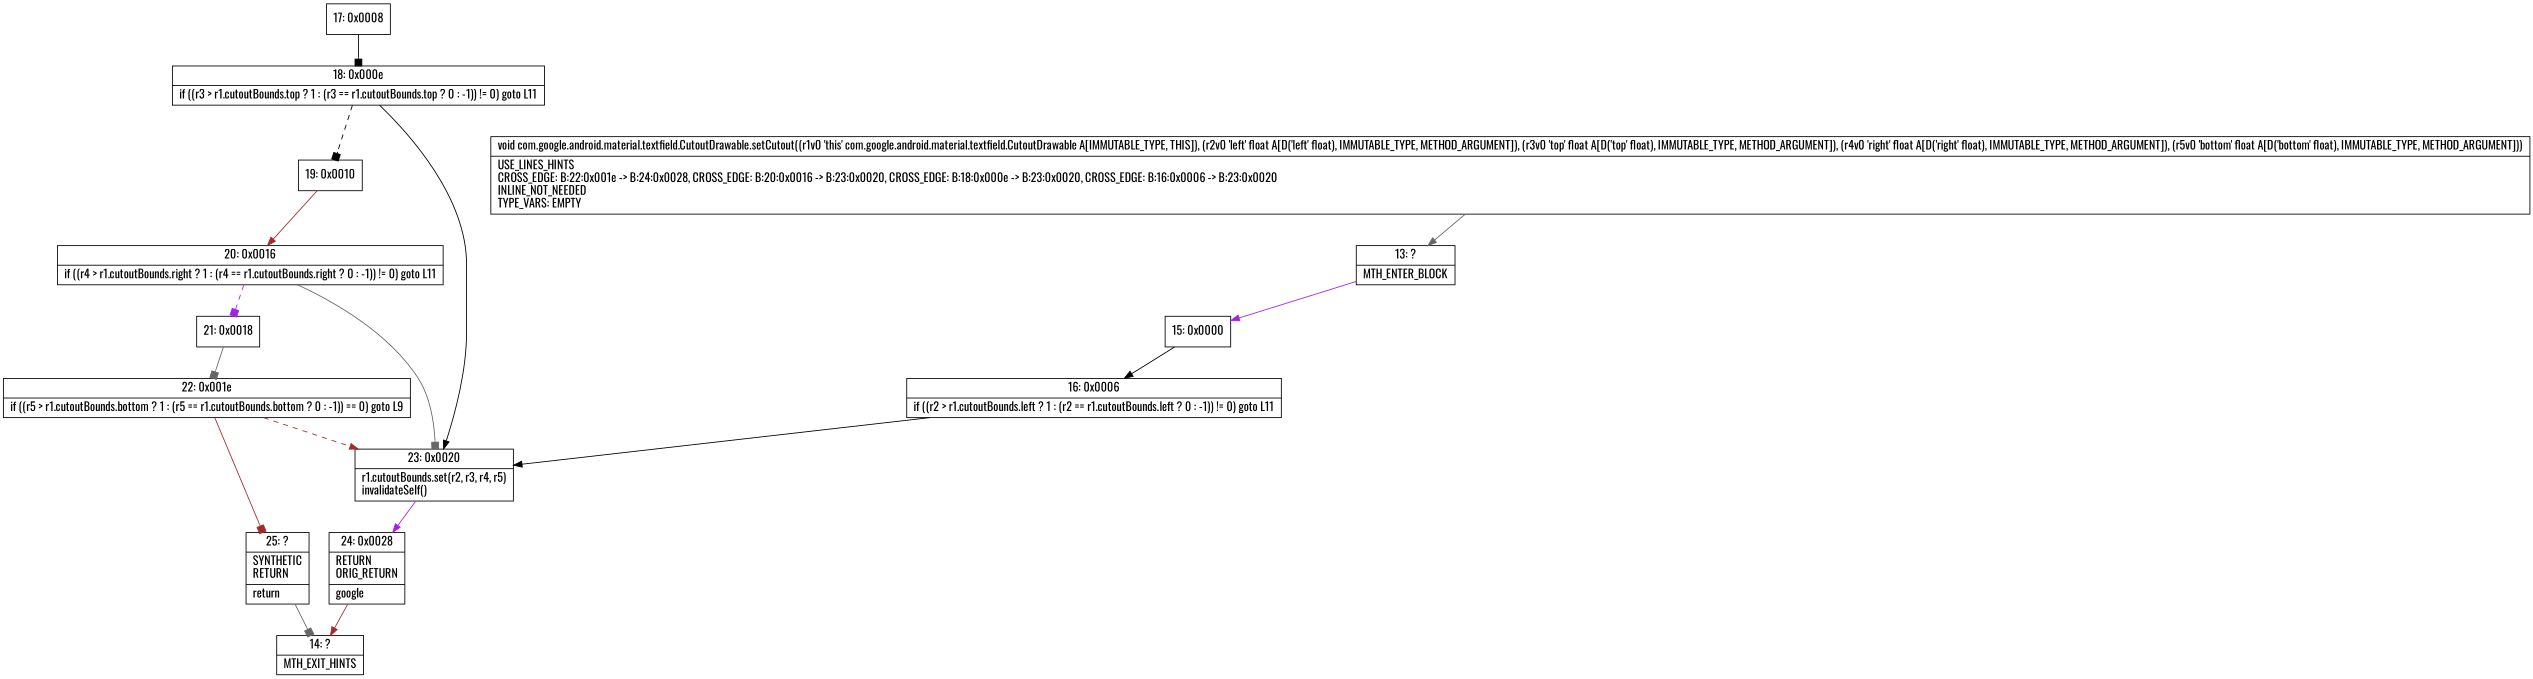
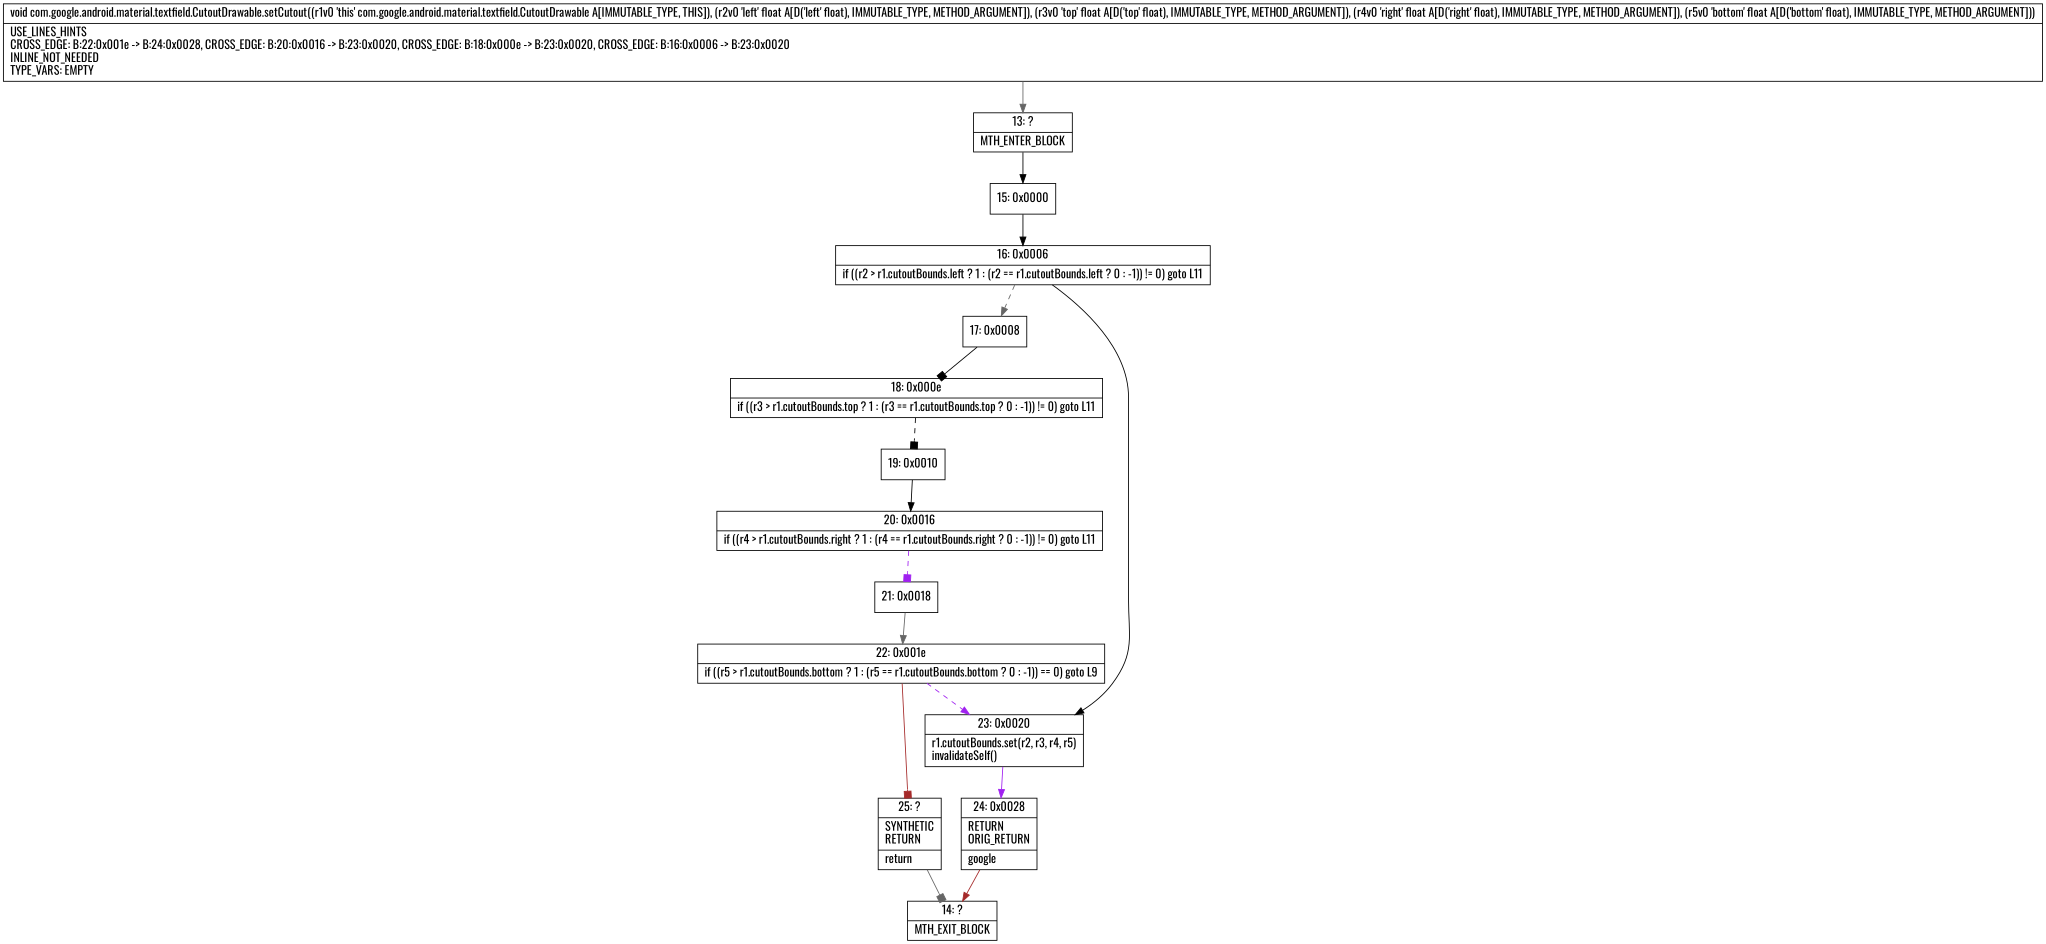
(295, 215) -> (912, 491)
(466, 261) -> none
none -> (1010, 297)
(1298, 300) -> (1023, 163)
(389, 344) -> none
(220, 359) -> (904, 624)
(307, 432) -> (945, 696)
(320, 665) -> (952, 930)
